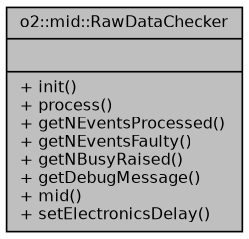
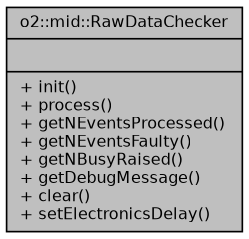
(51, 196) -> (55, 196)
